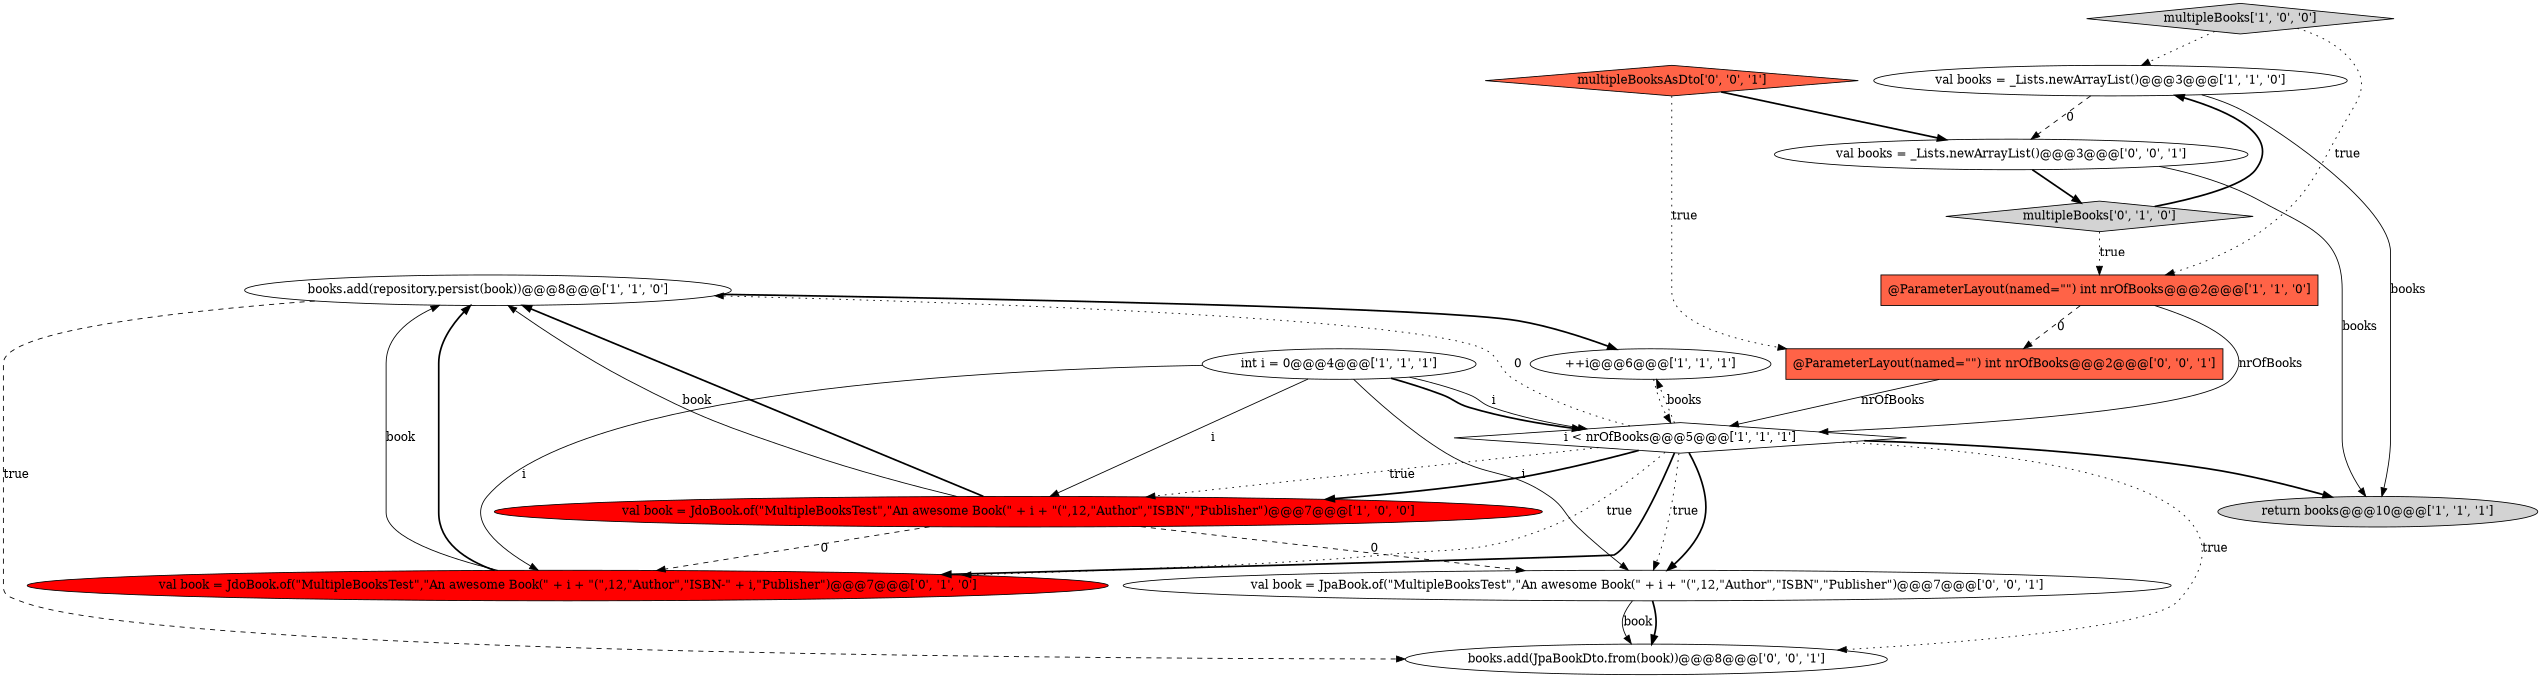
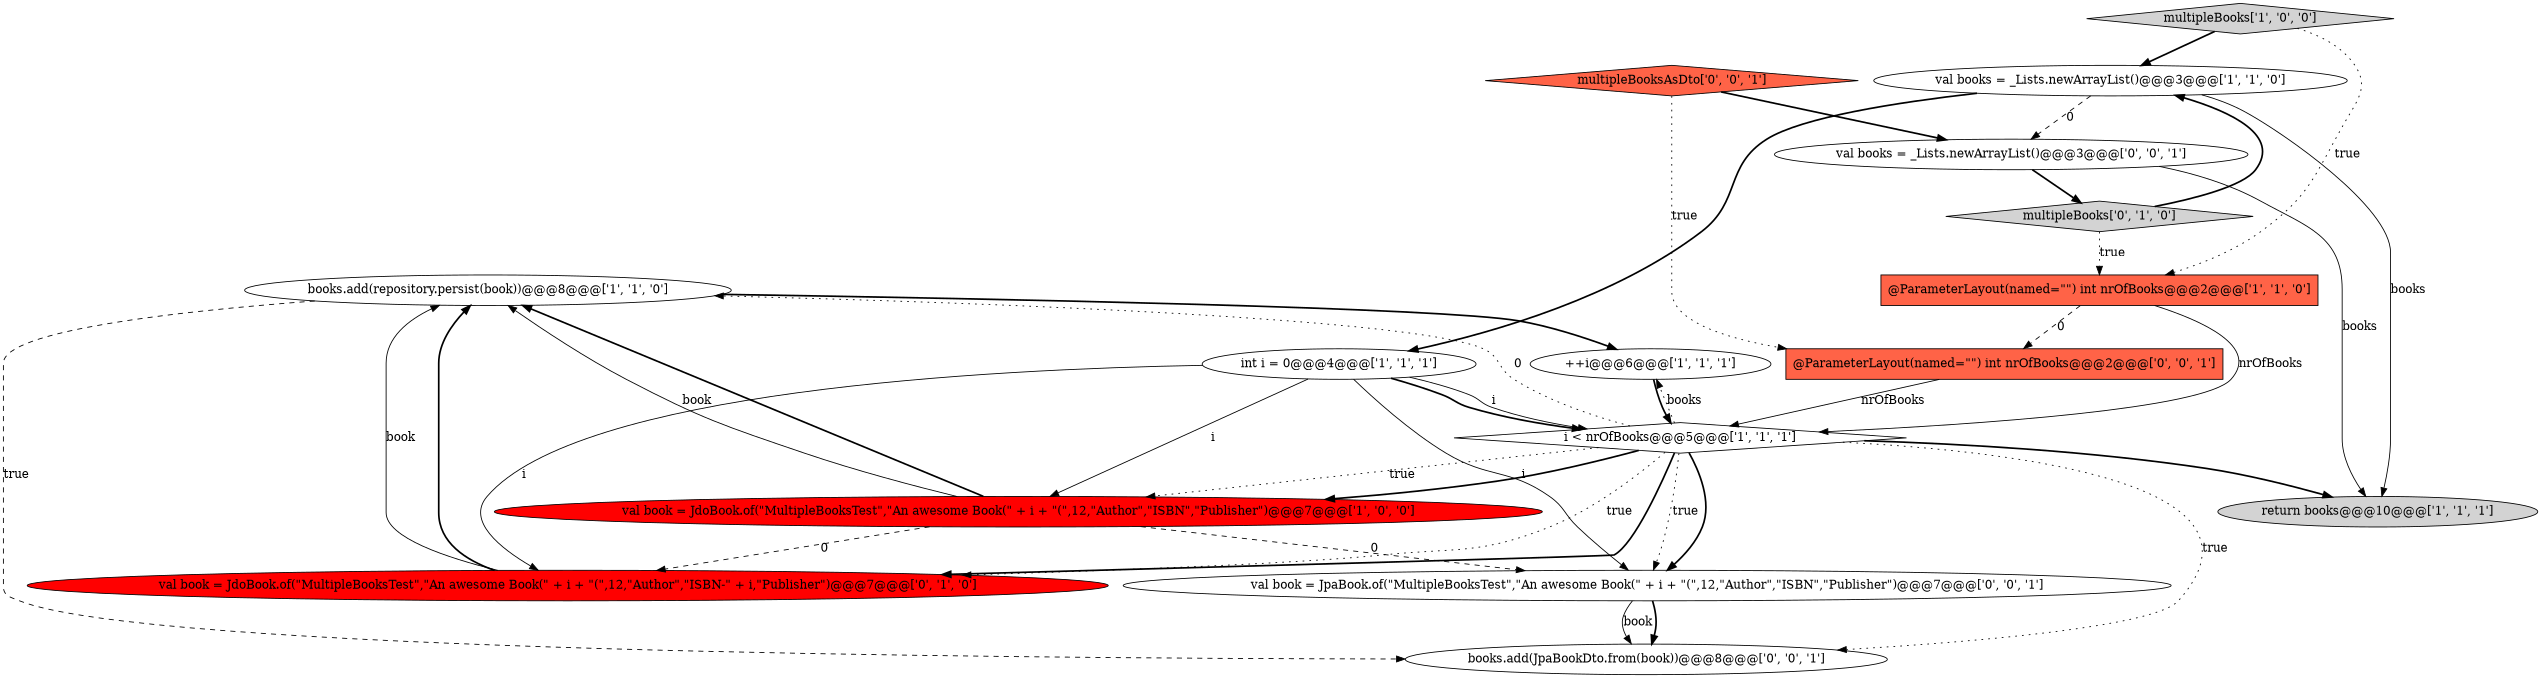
(2182, 47) -> (2182, 47)
none -> (1710, 224)
(1660, 402) -> (1660, 402)
